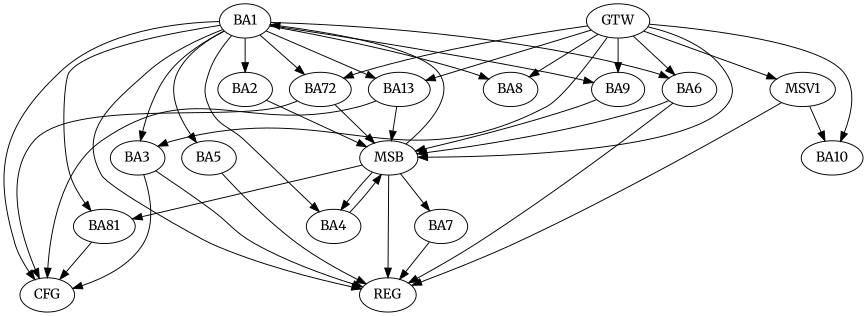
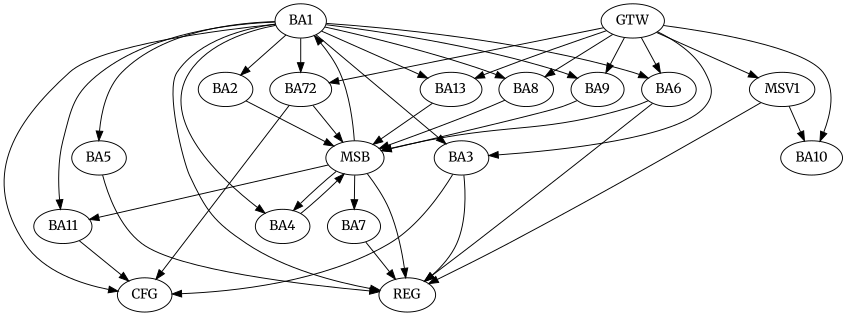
(135, 122) -> none
(645, 140) -> (447, 124)
(104, 226) -> (63, 226)
